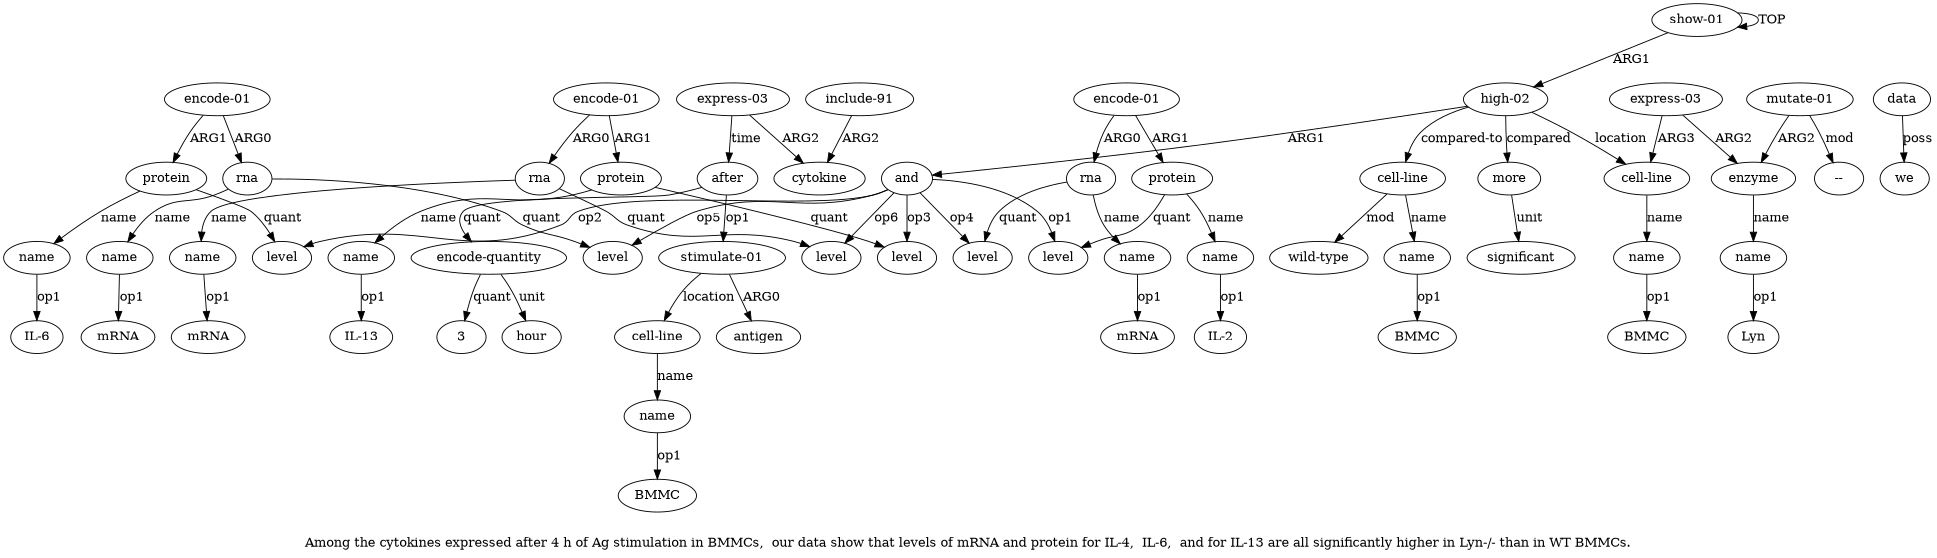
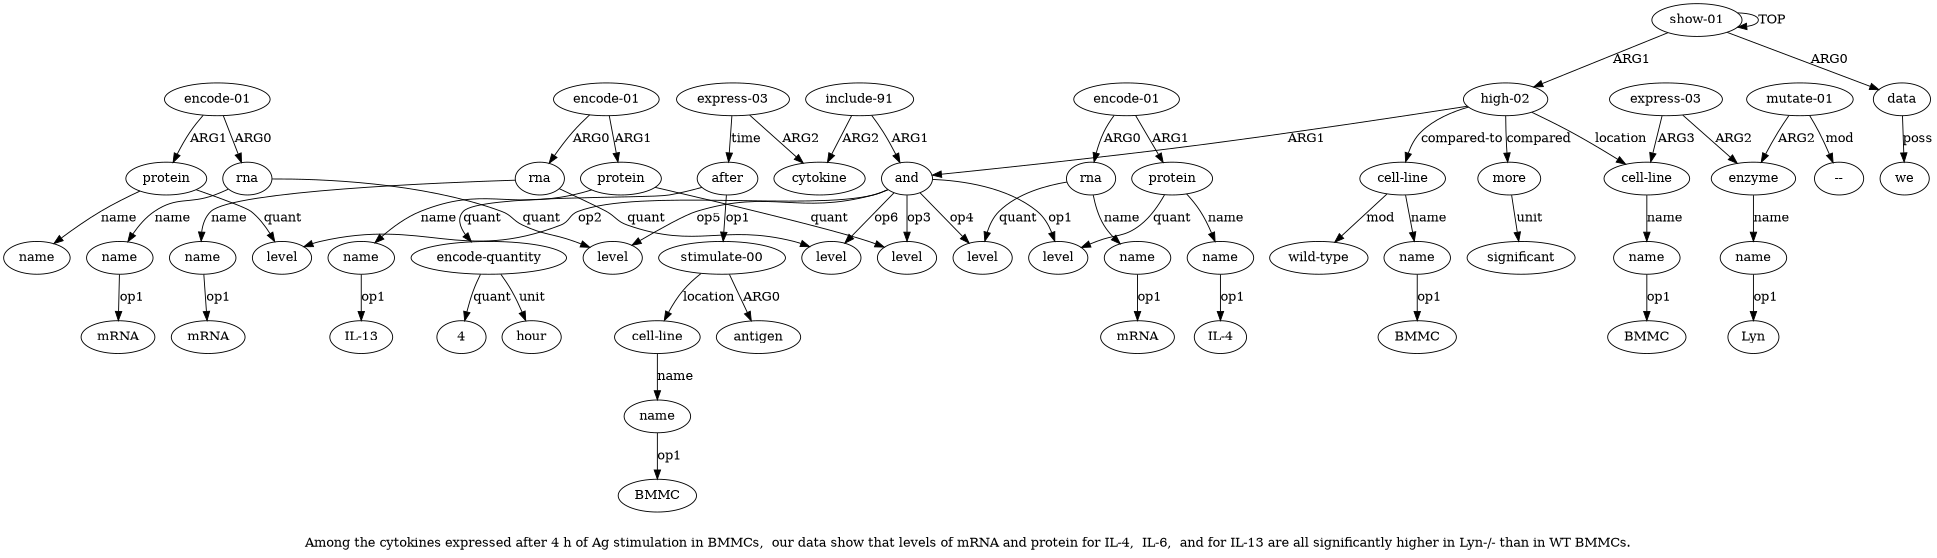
none -> (1799, 59)
none -> (885, 134)
(722, 258) -> (722, 258)
(37, 337) -> none
(461, 337) -> (461, 337)
(1220, 337) -> (1220, 337)
